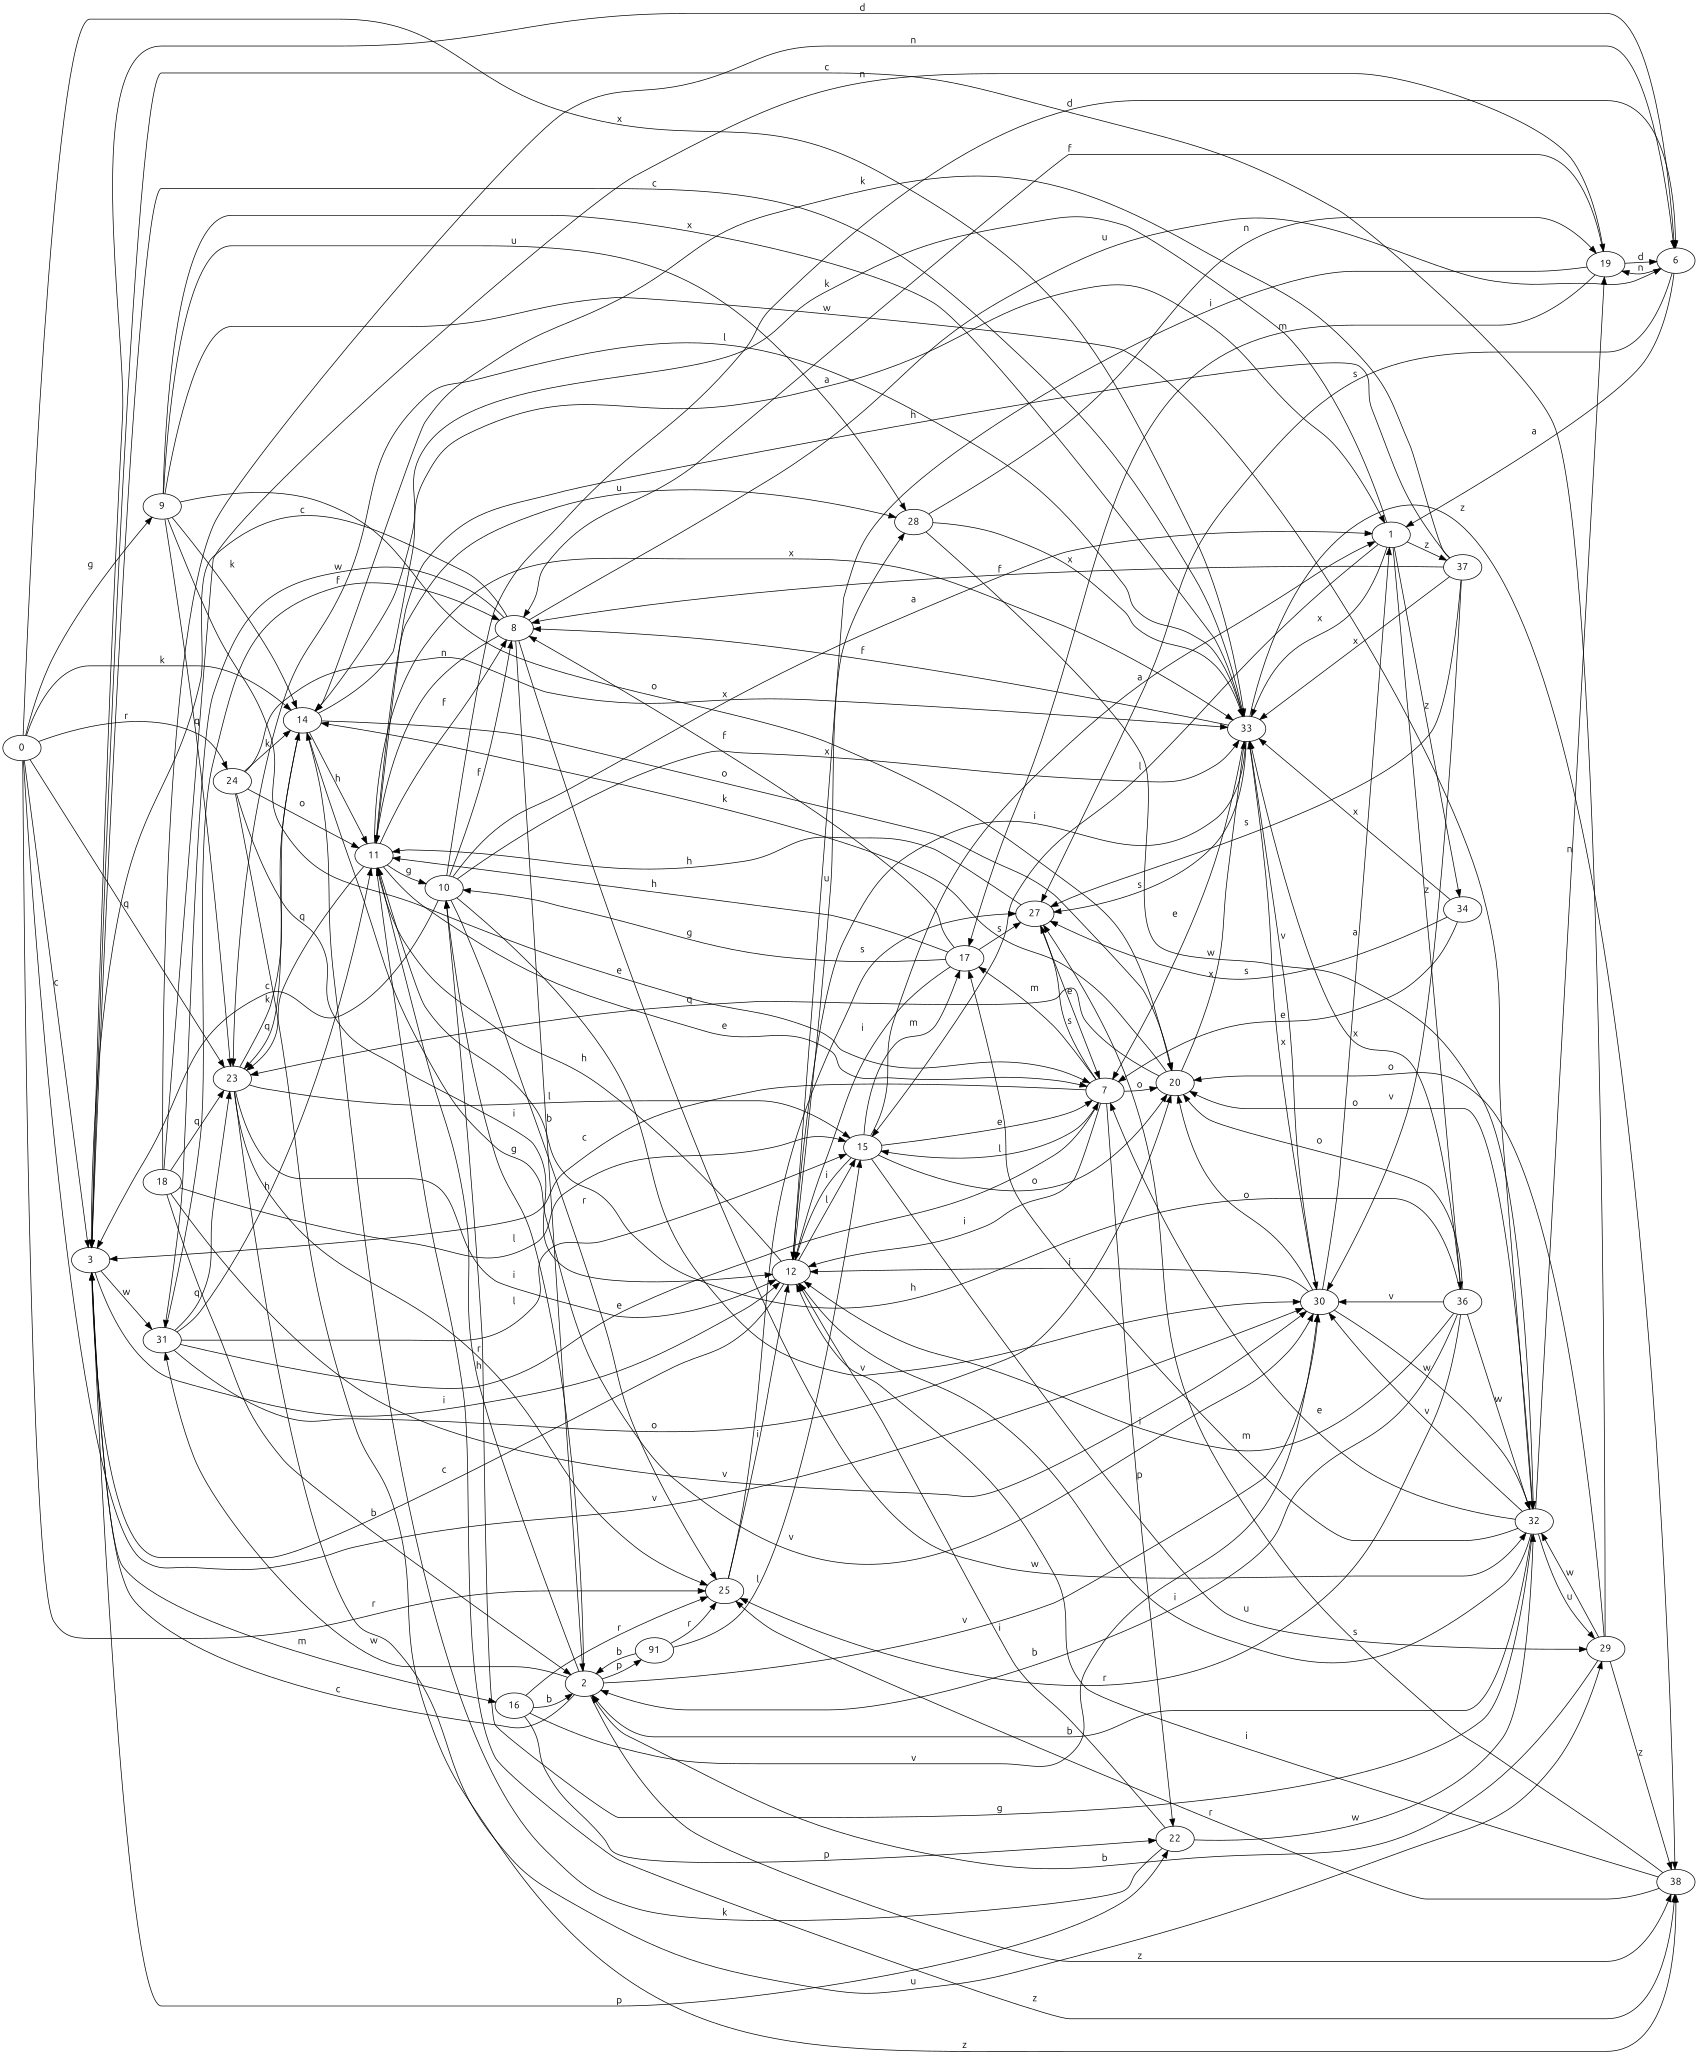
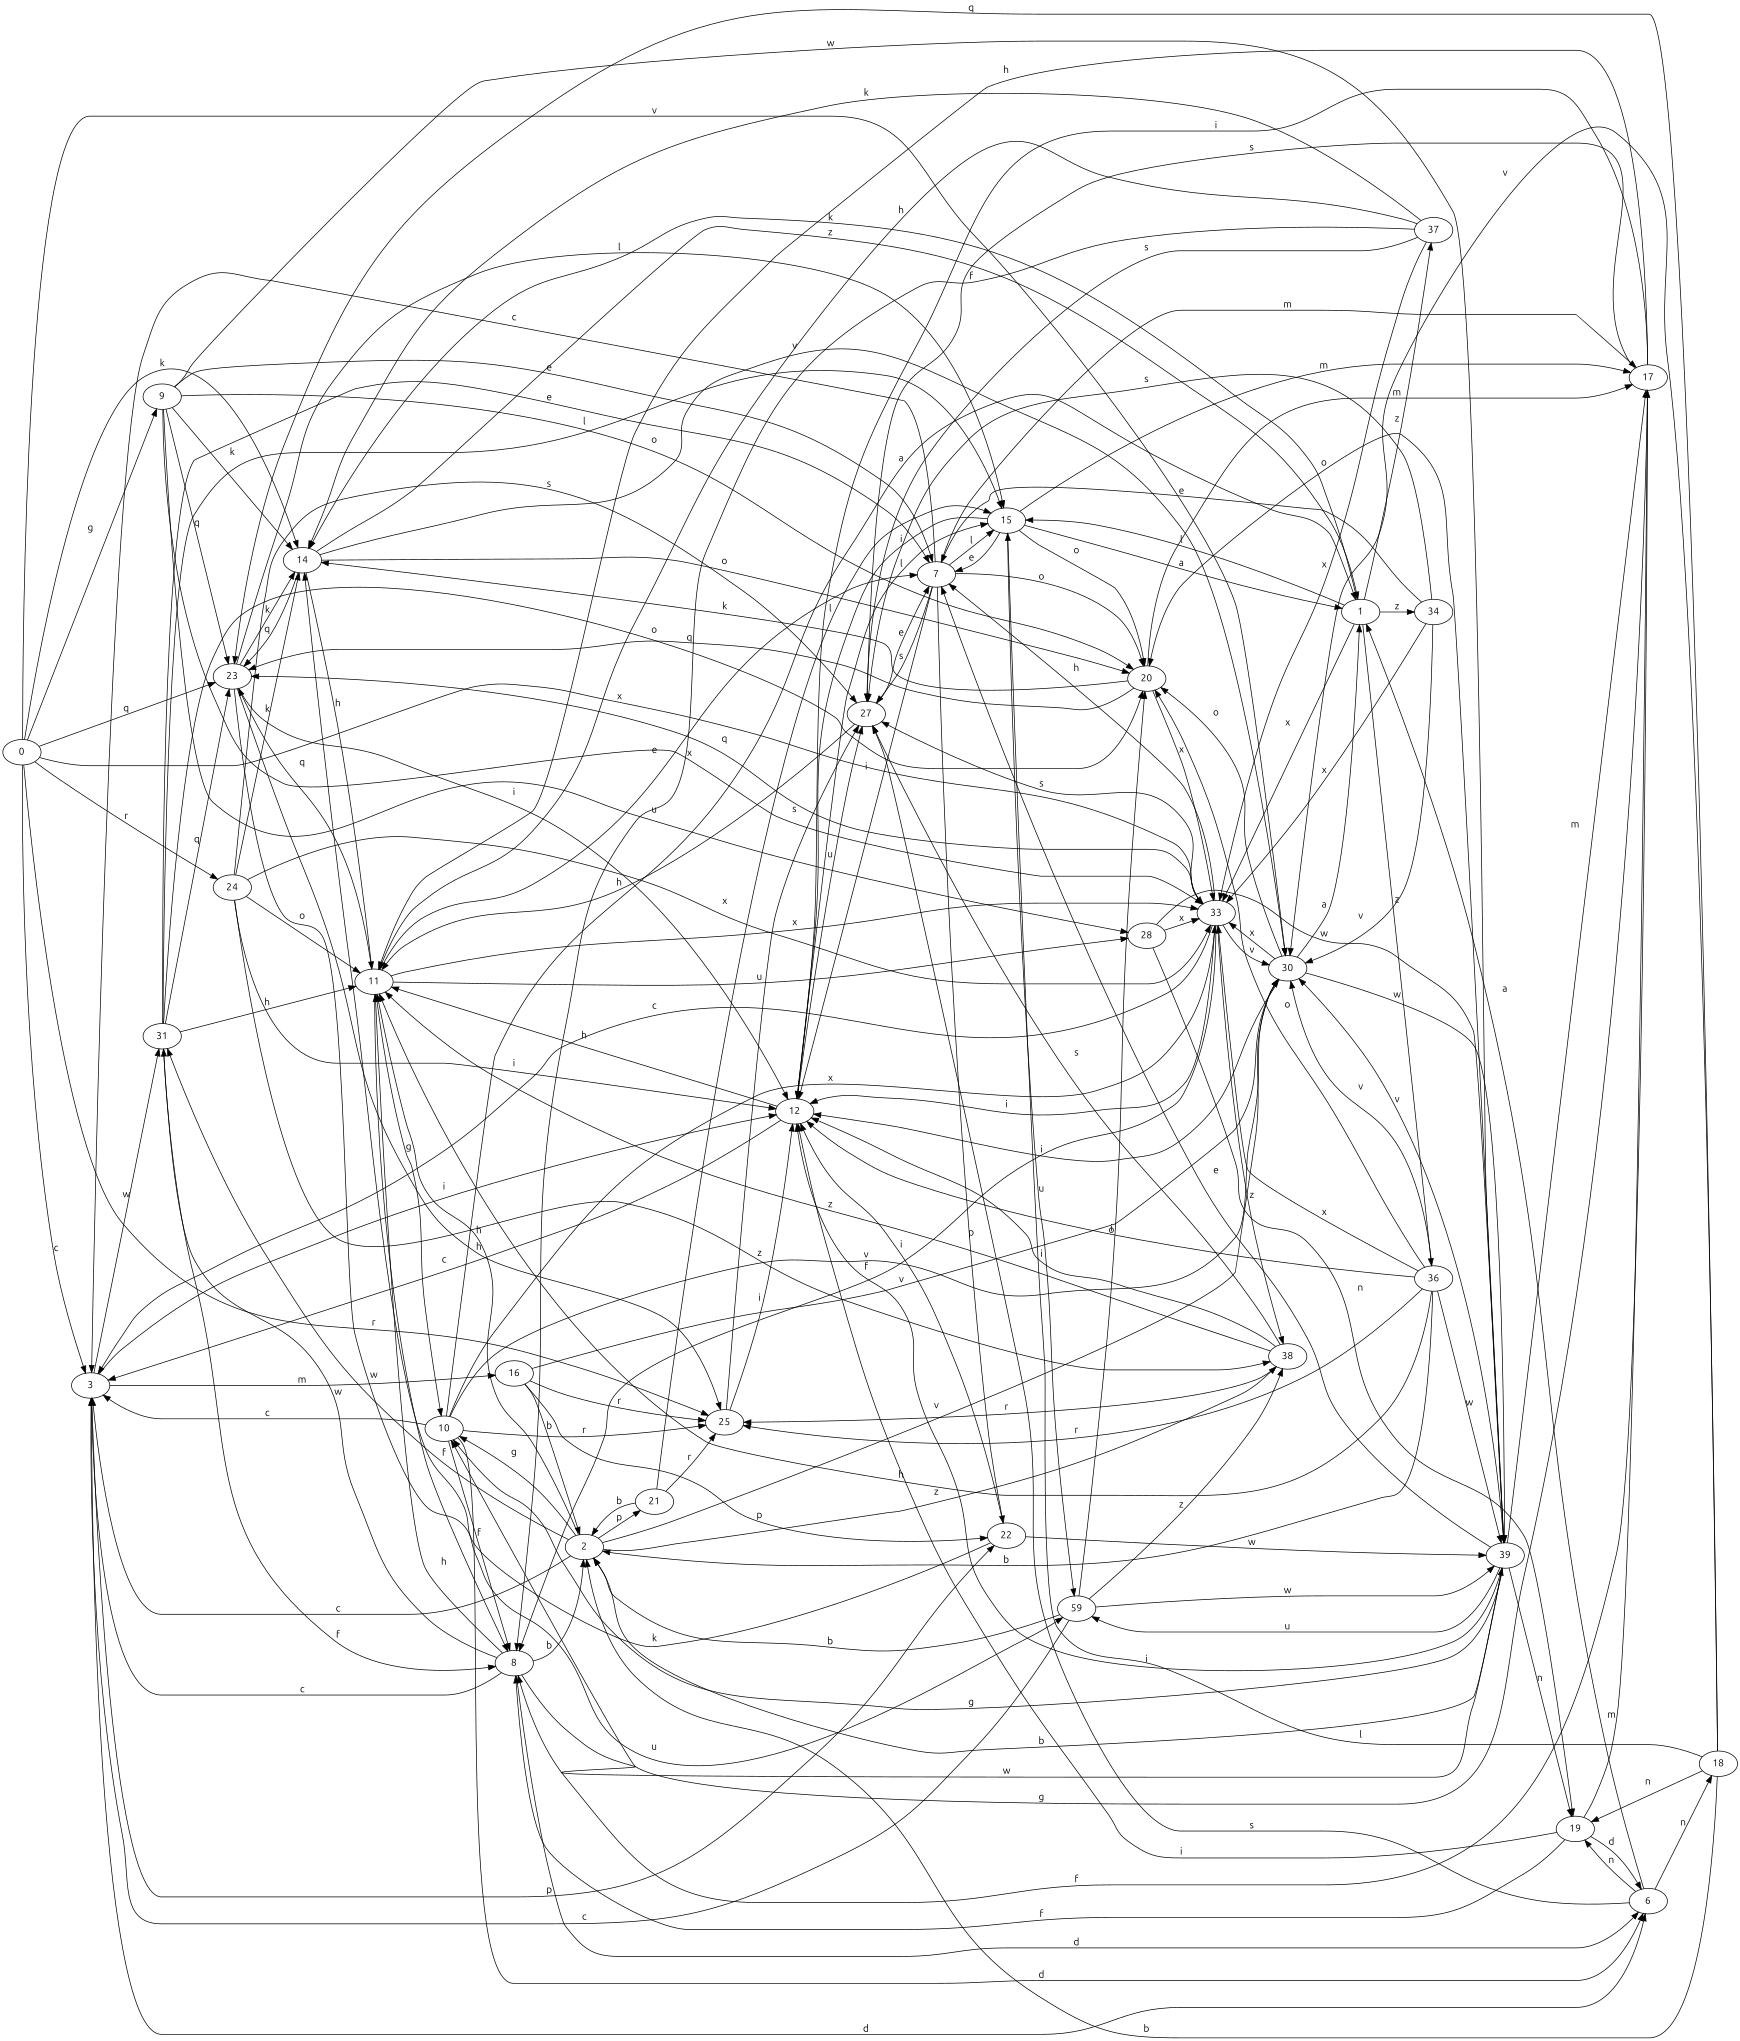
(598, 97) -> (1682, 1836)
(1105, 238) -> (1077, 1943)
(725, 338) -> (725, 739)
(827, 380) -> (831, 233)
none -> (1307, 406)
none -> (425, 486)
(444, 653) -> (444, 1562)
(830, 893) -> (825, 915)
(1175, 914) -> (1077, 668)
(1435, 941) -> (1420, 817)
(479, 1349) -> (479, 1247)
(1534, 1522) -> (1505, 1556)
(1606, 1649) -> (1077, 1609)
(654, 1650) -> (654, 1502)
(666, 1879) -> (838, 1213)
